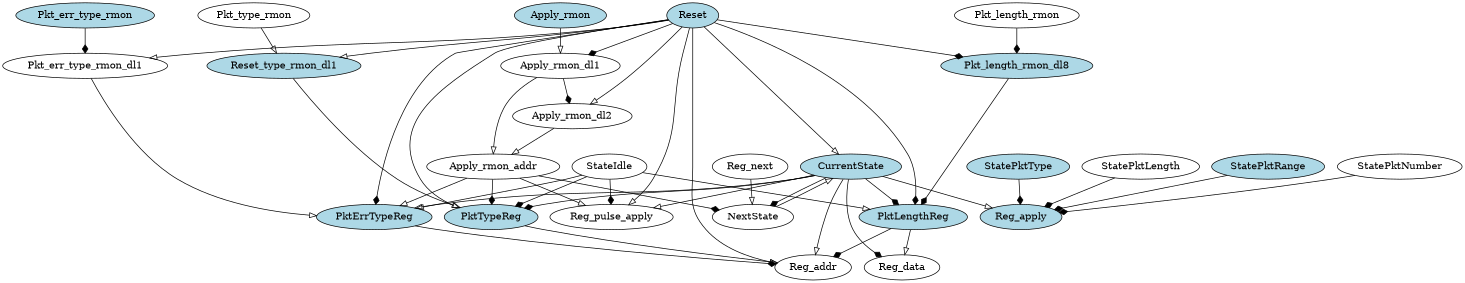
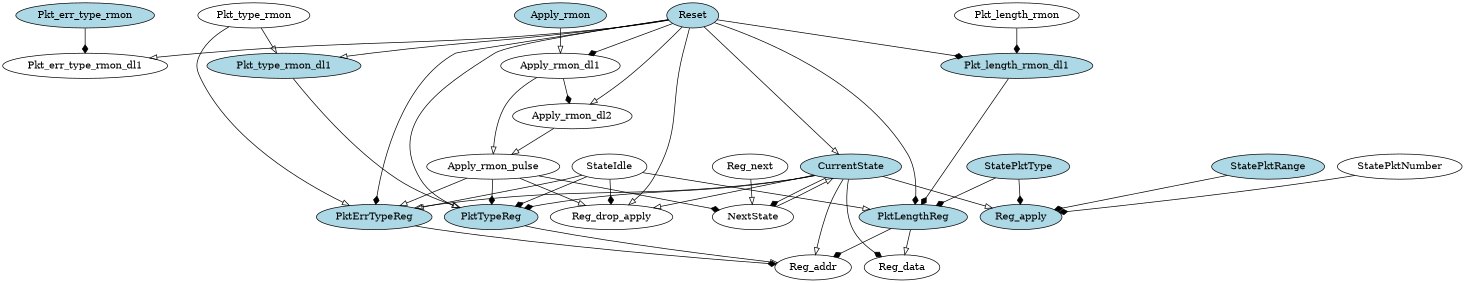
(284, 66) -> (284, 66)
(1017, 66) -> (1017, 66)
(493, 167) -> (493, 167)
(693, 167) -> none
(1141, 167) -> none
(179, 180) -> (238, 129)
(879, 189) -> (970, 190)
(612, 217) -> (612, 217)
